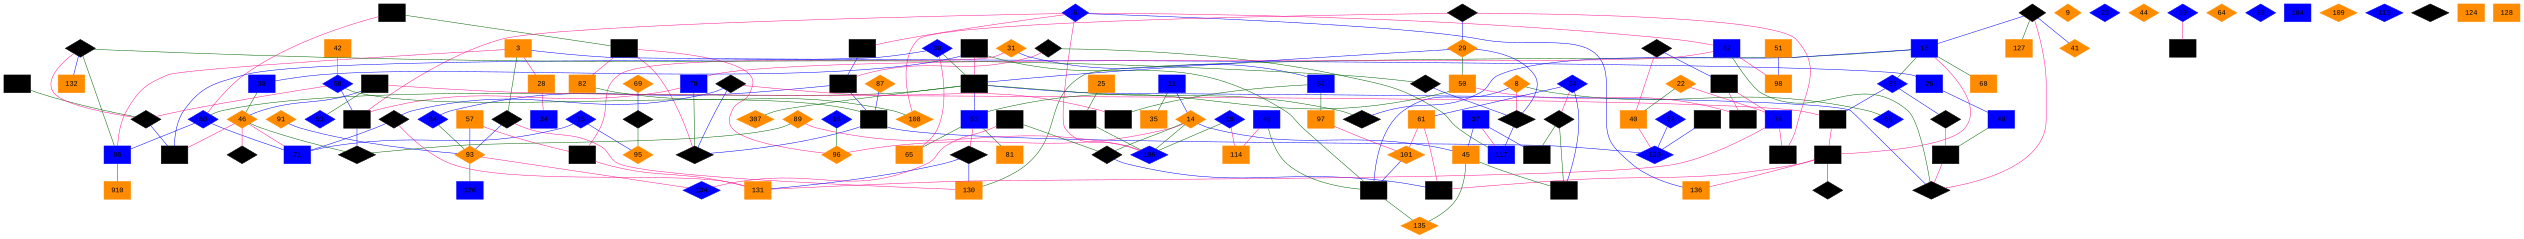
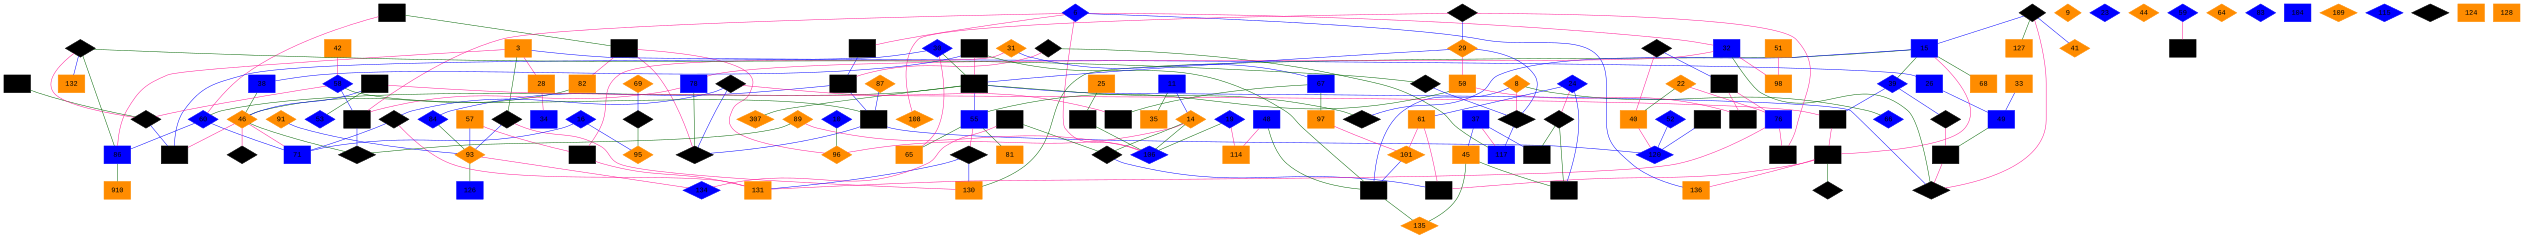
(1778, 65) -> (1778, 65)
(1462, 66) -> (1462, 66)
none -> (2019, 84)
(782, 99) -> (377, 99)
(1331, 140) -> none
